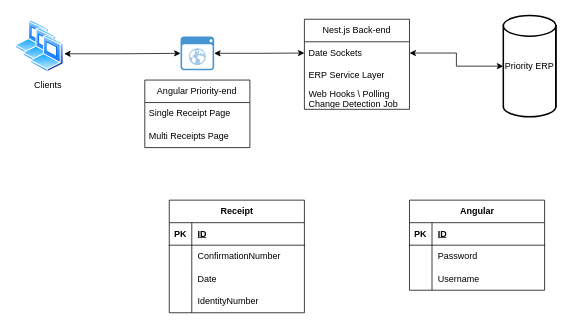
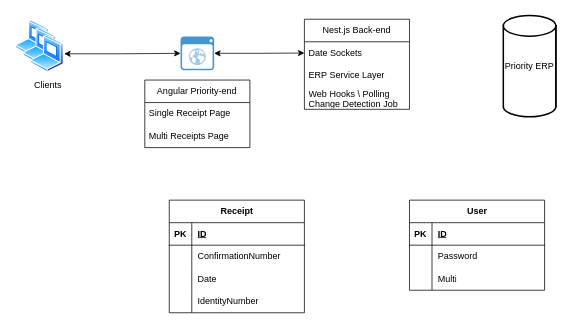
(456, 59) -> none
(477, 211) -> (477, 211)
(458, 279) -> (448, 279)
